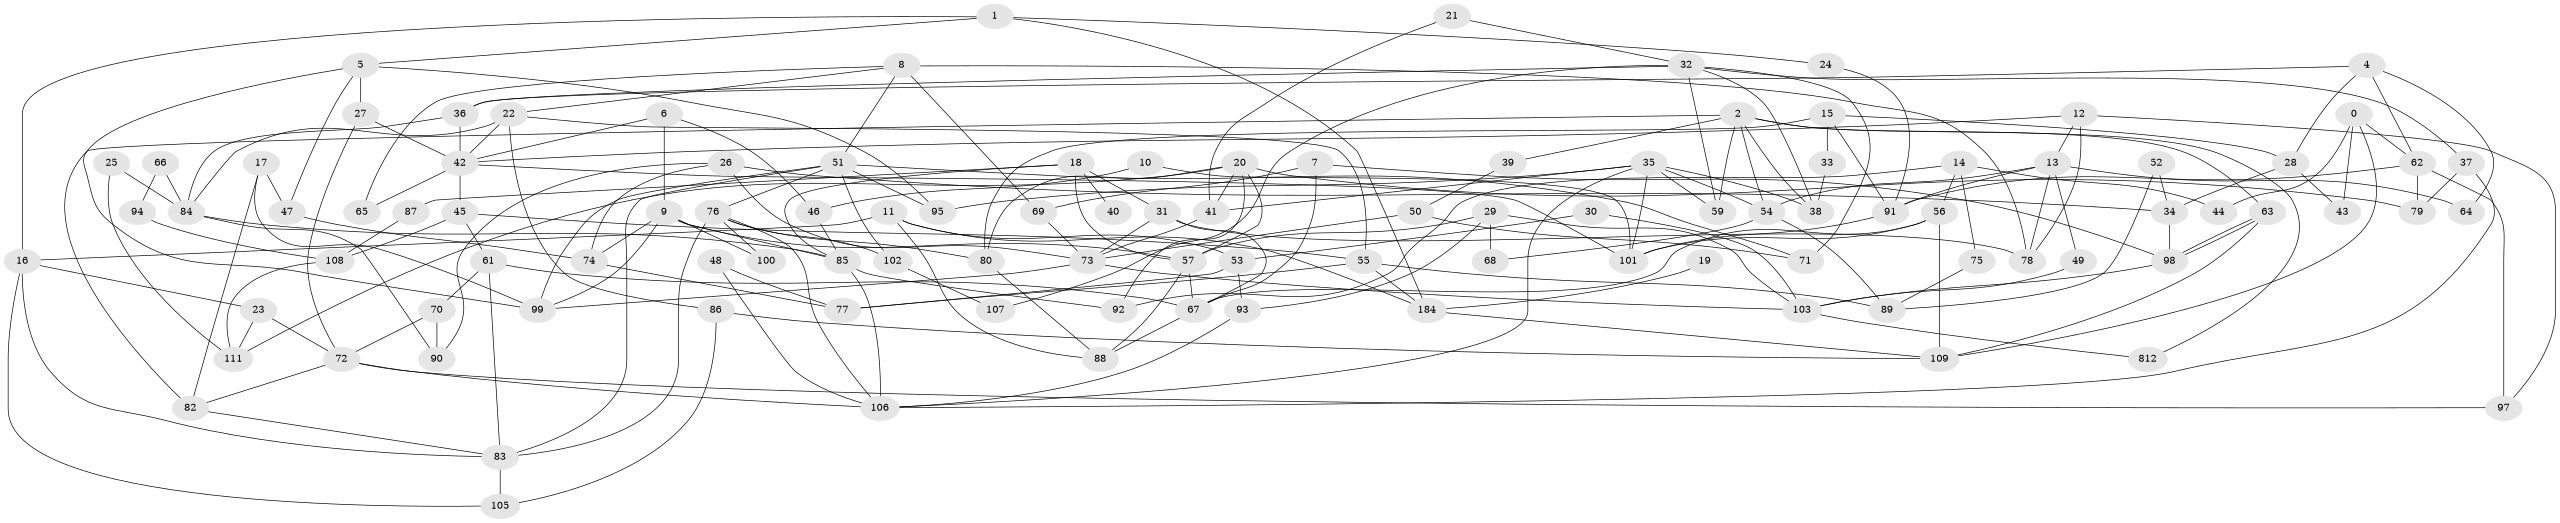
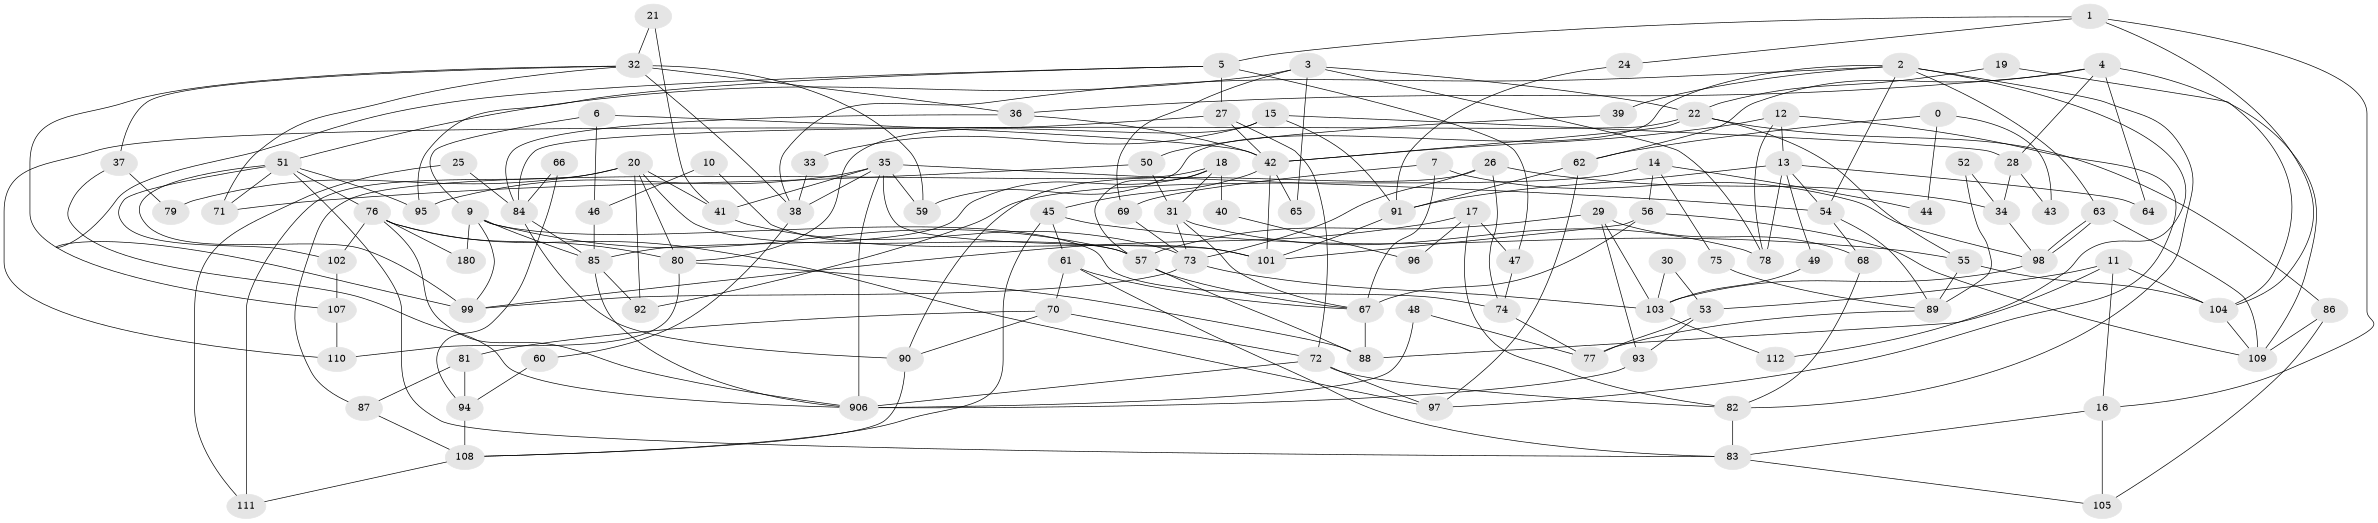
(902, 65) -> (1308, 65)
none -> (1846, 85)
(2417, 188) -> none
(1295, 230) -> (1160, 188)
(766, 261) -> (466, 261)
none -> (1414, 261)
(1103, 287) -> (1758, 321)
(2221, 299) -> (2261, 124)
(259, 310) -> none
(1427, 310) -> (2219, 310)
none -> (1822, 348)
none -> (337, 359)
none -> (465, 359)
none -> (540, 359)
(2148, 359) -> (1776, 359)
(674, 381) -> (879, 286)
(880, 408) -> (859, 408)
none -> (713, 446)
